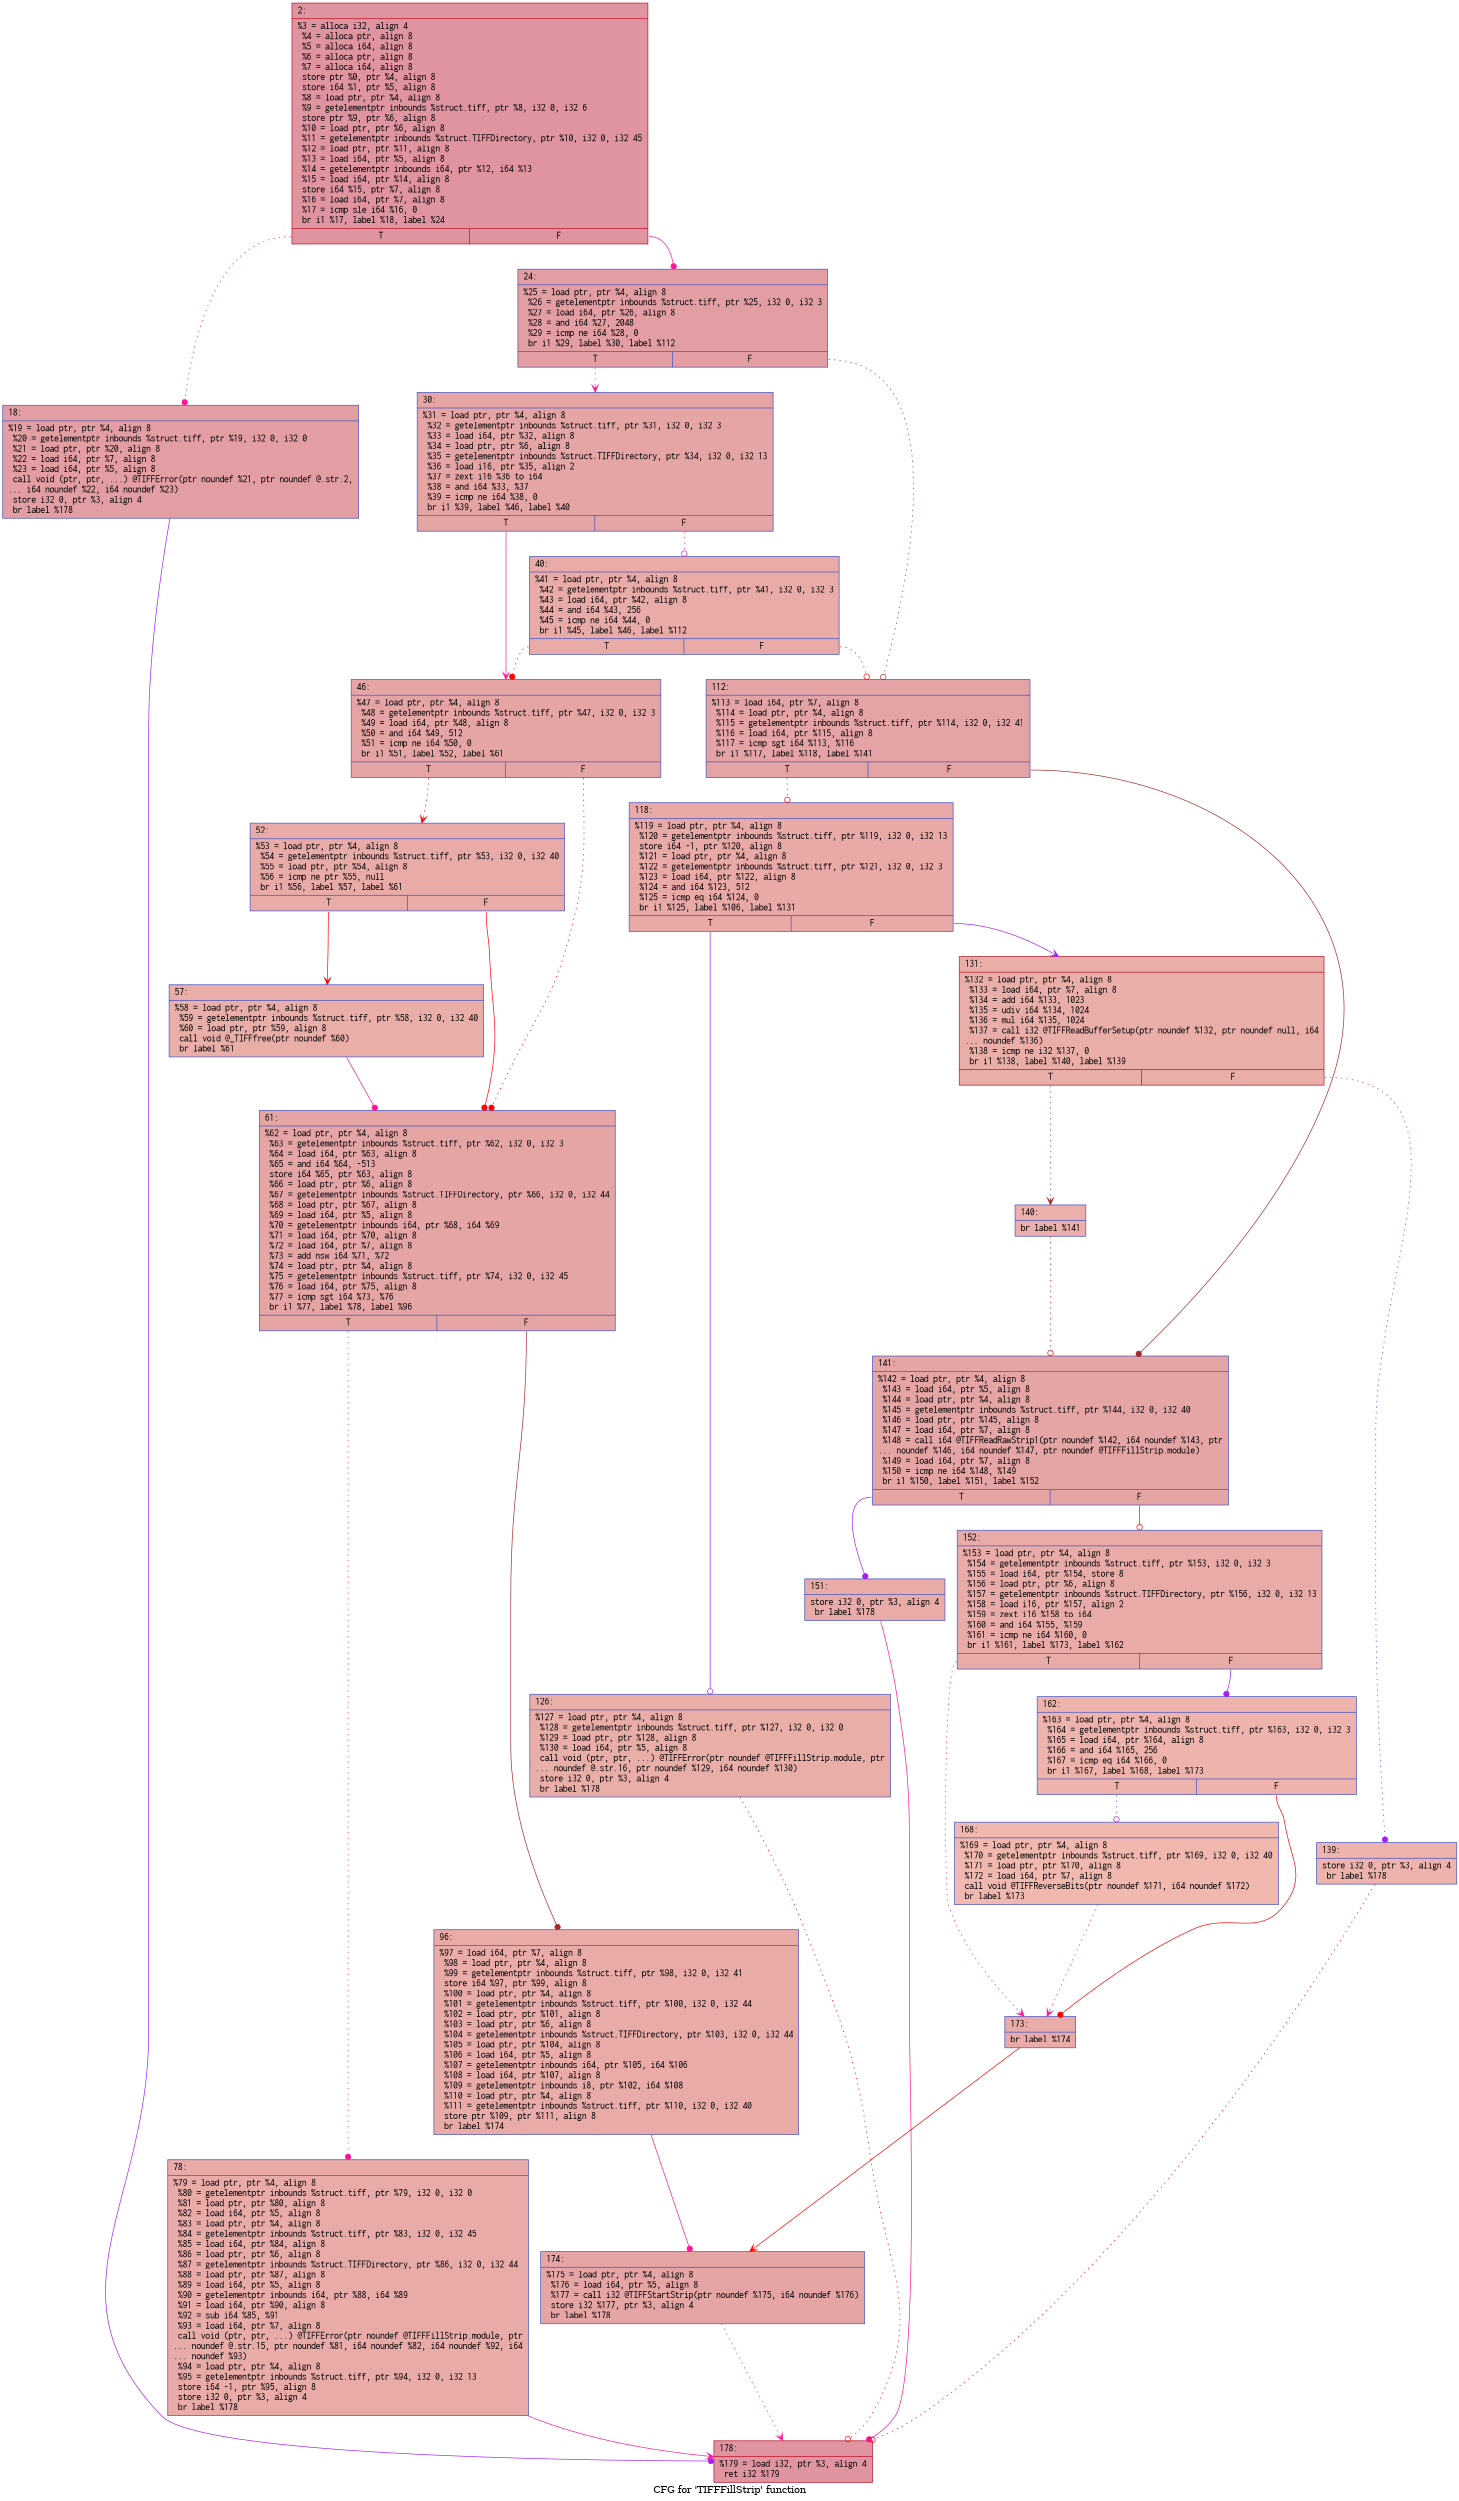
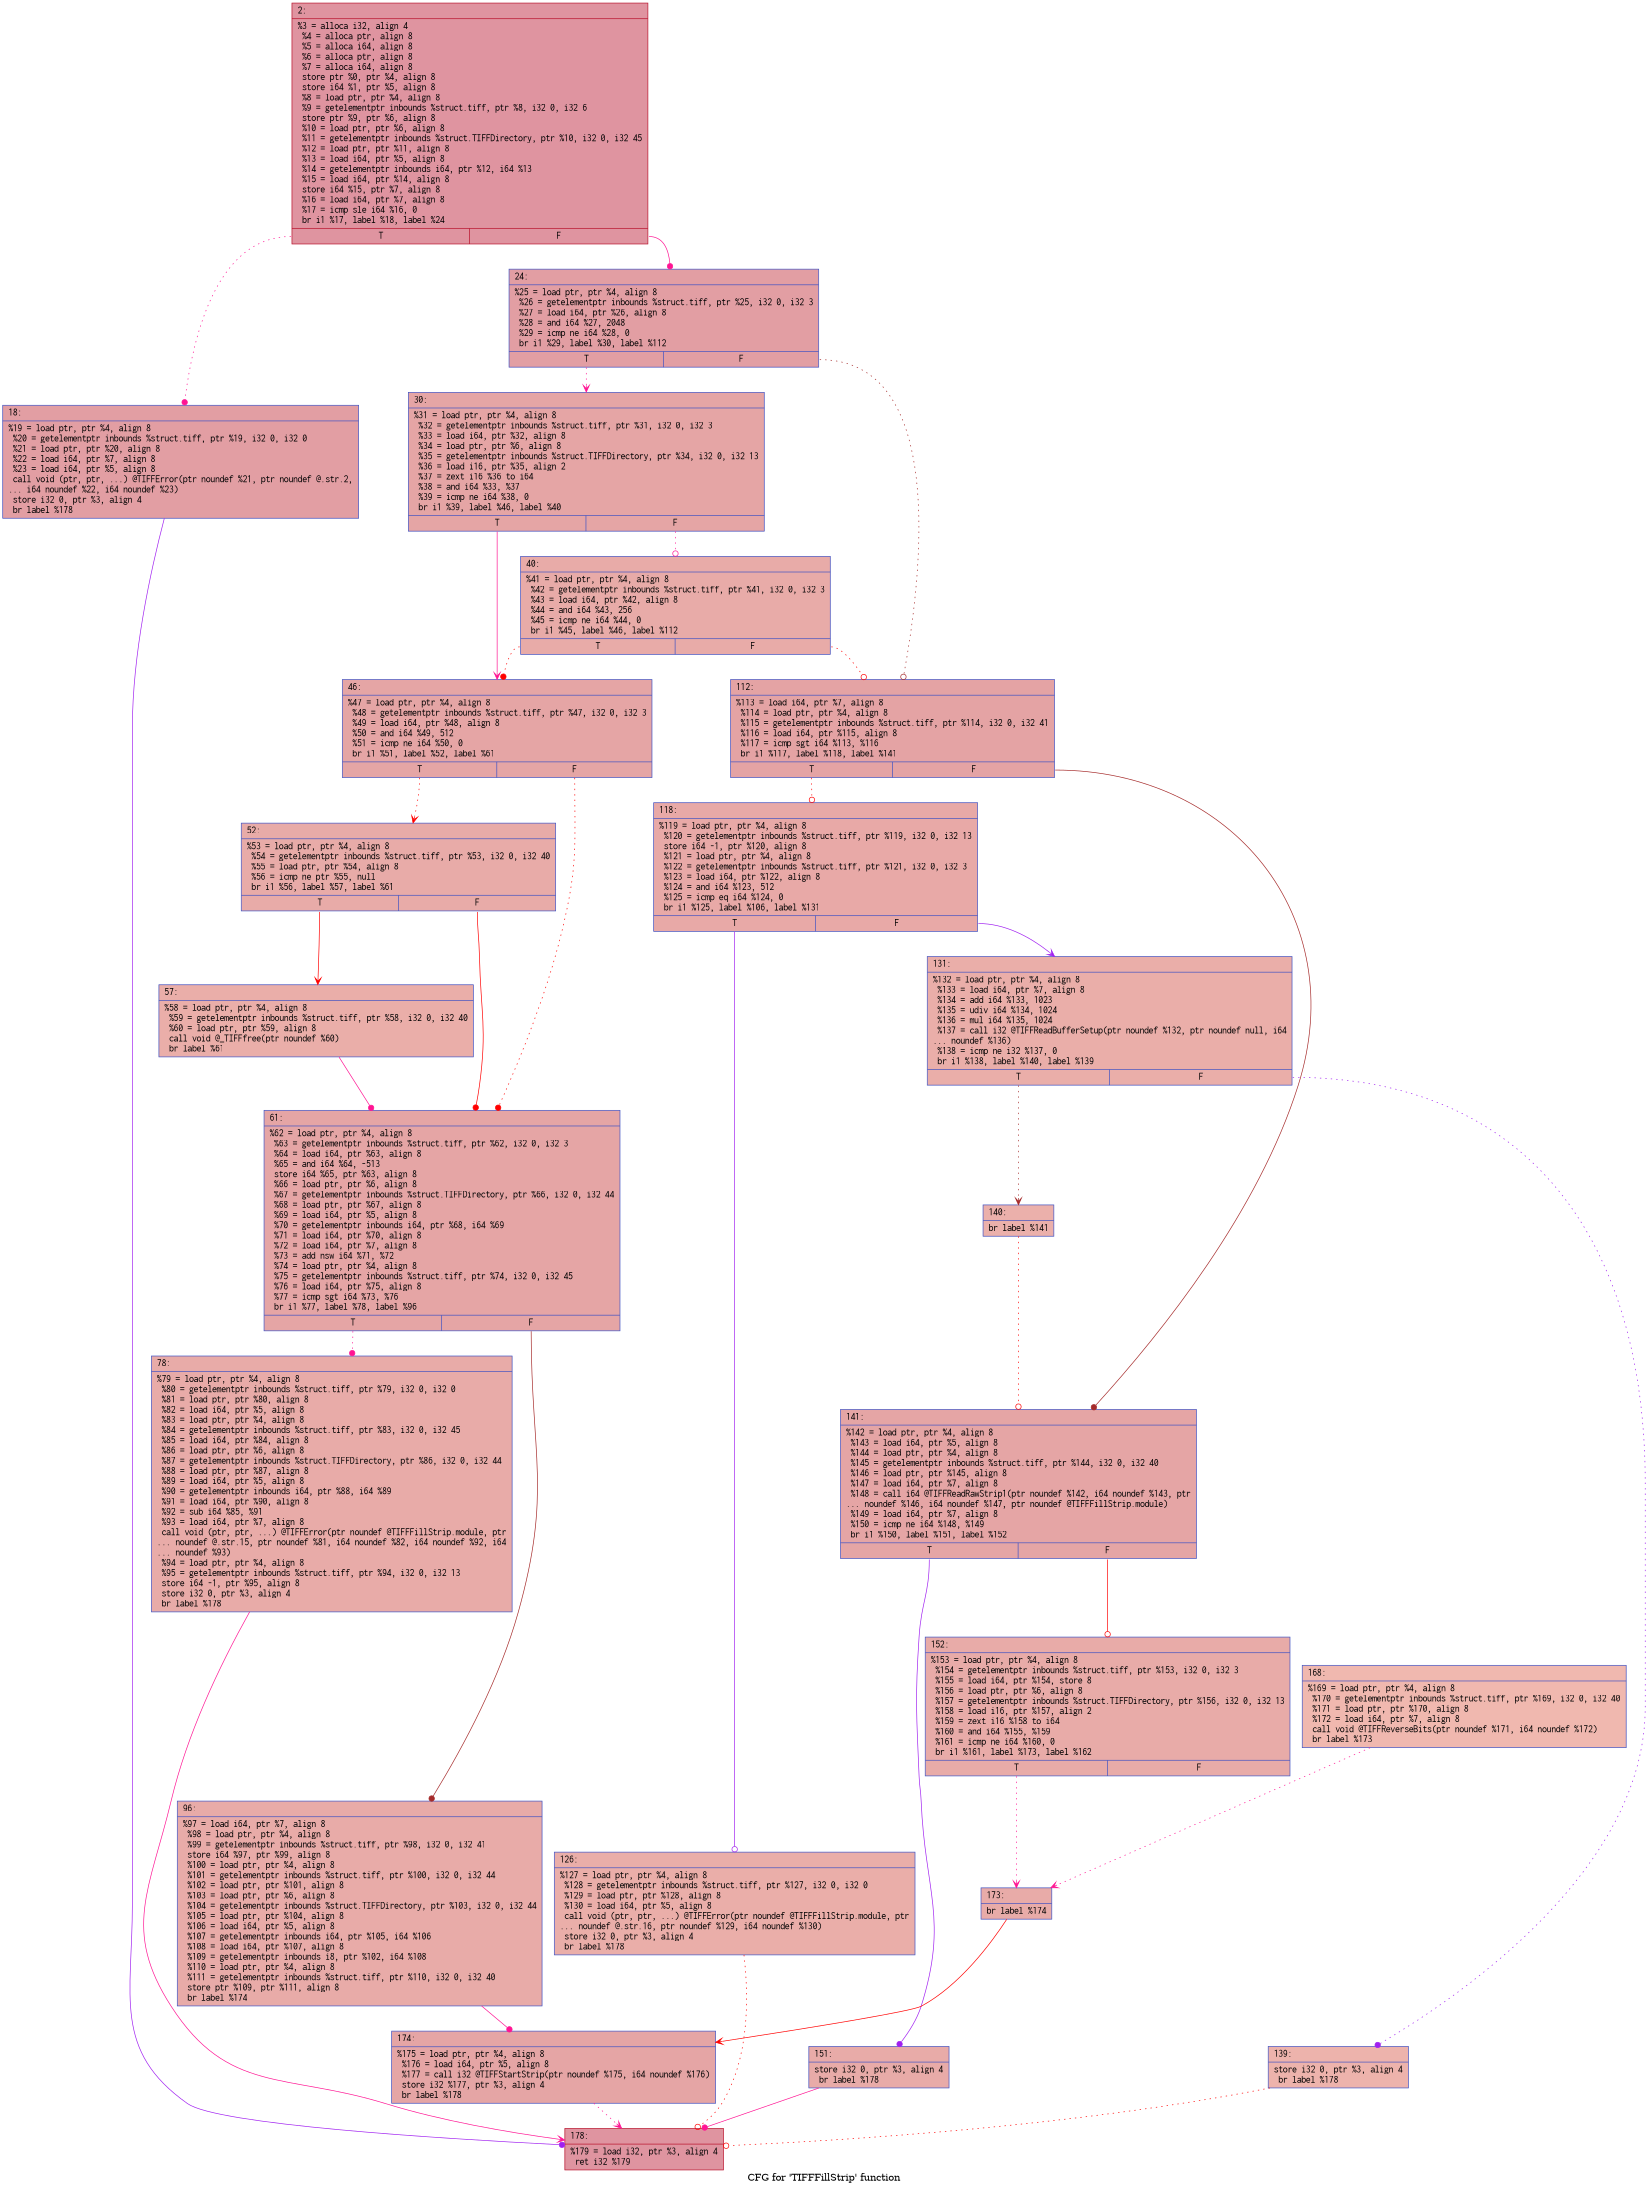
(1142, 1021) -> (1110, 1021)
(1197, 1746) -> none
